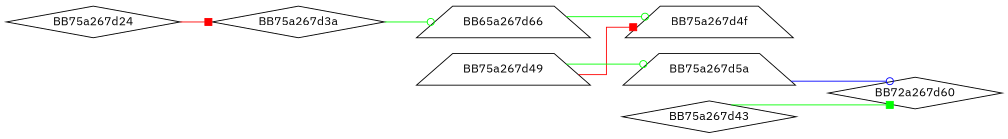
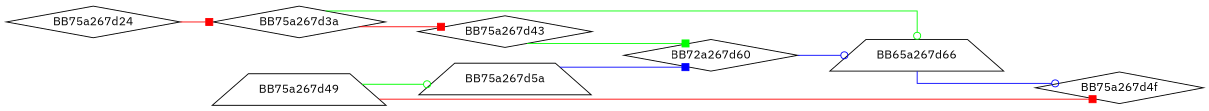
(604, 17) -> (978, 83)
(709, 22) -> (1119, 88)
none -> (397, 27)
none -> (819, 55)
(839, 81) -> (620, 67)
